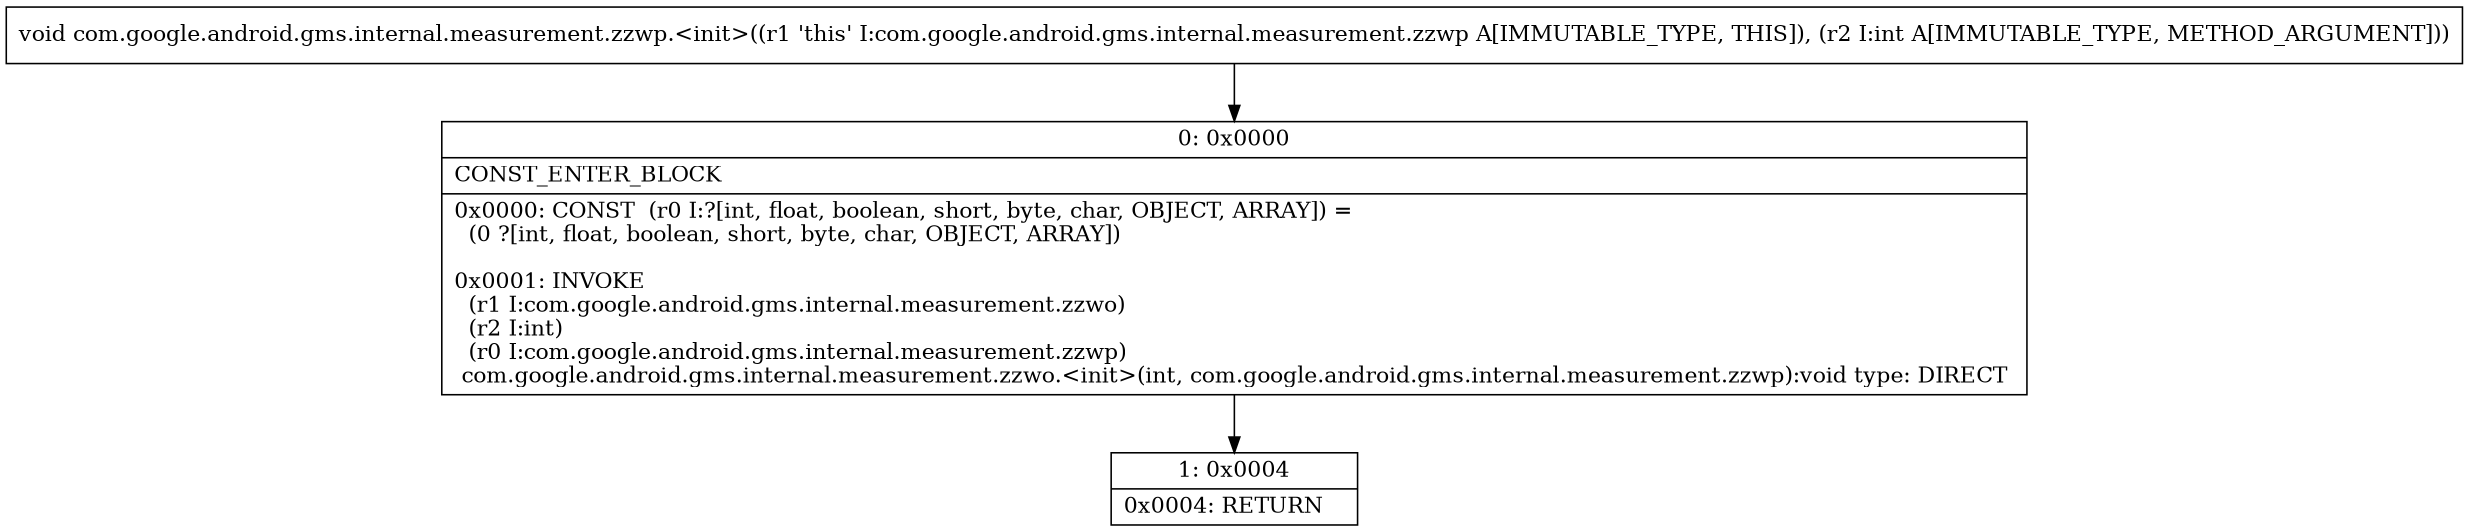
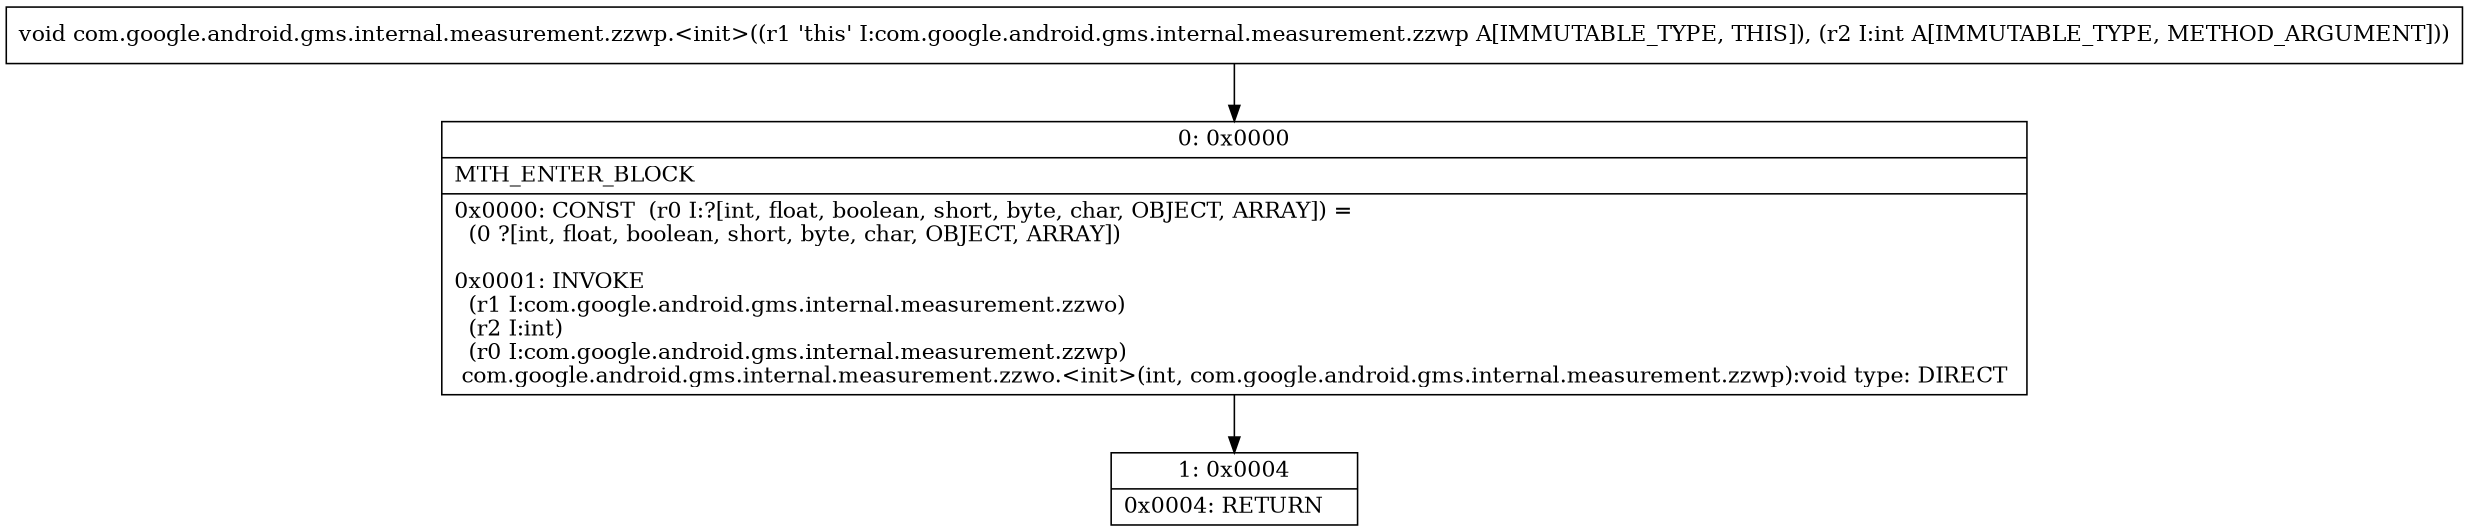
(589, 175) -> (575, 175)
